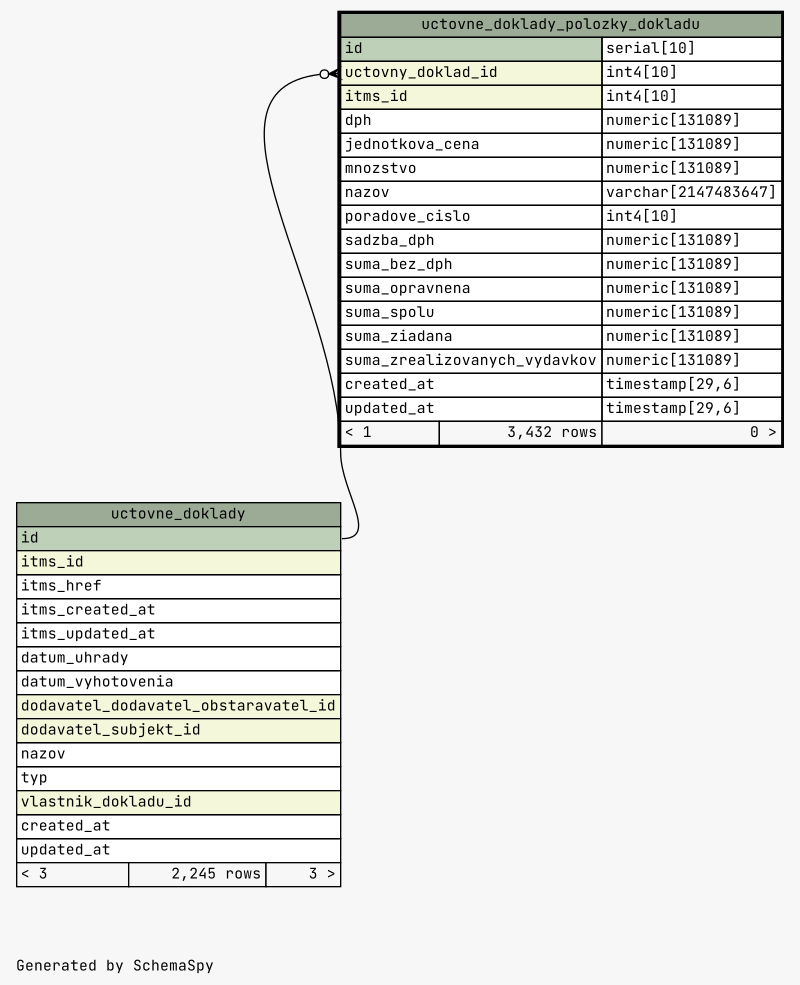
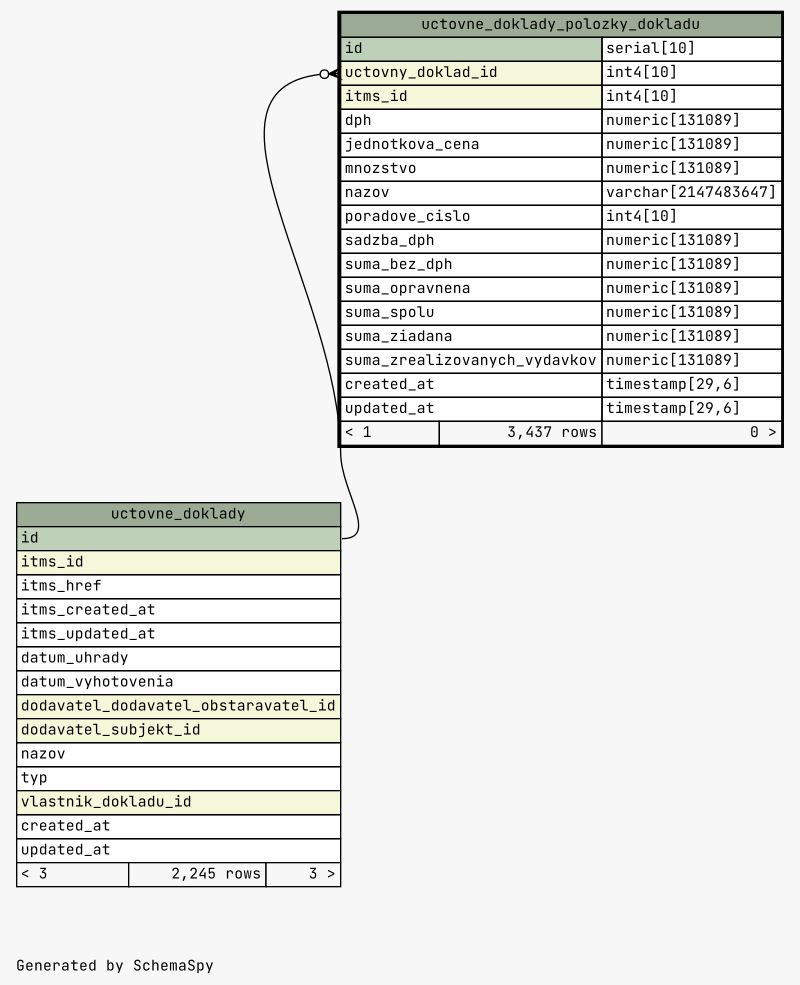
(553, 433) -> (553, 433)
